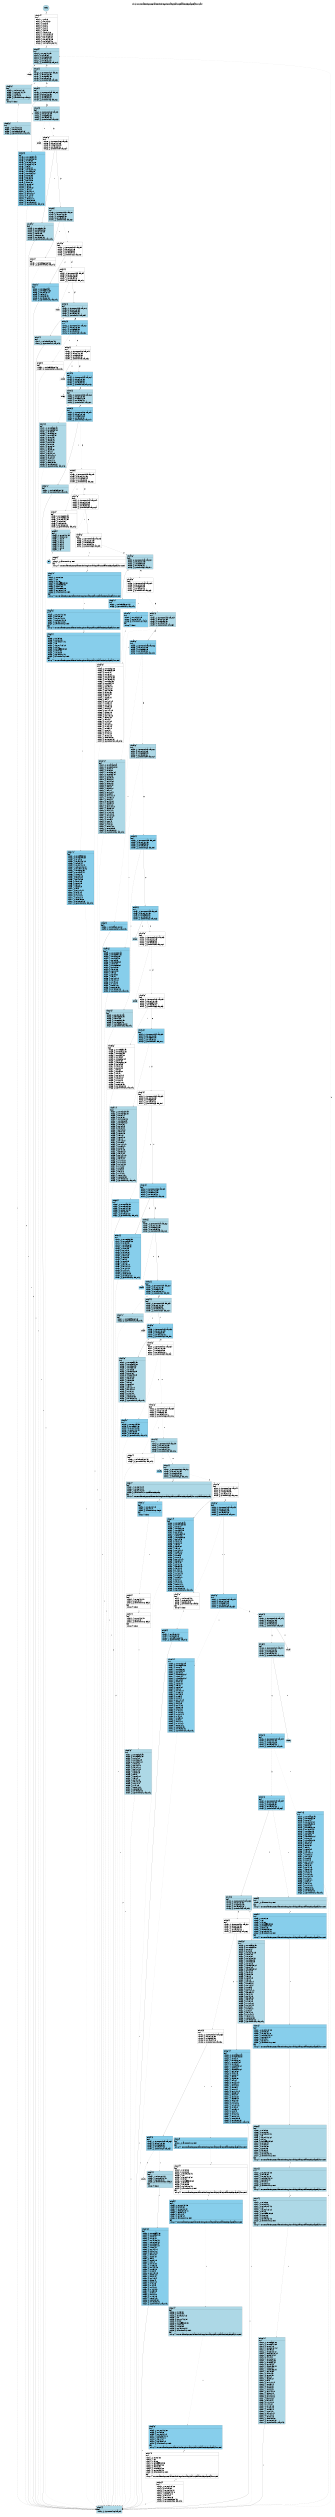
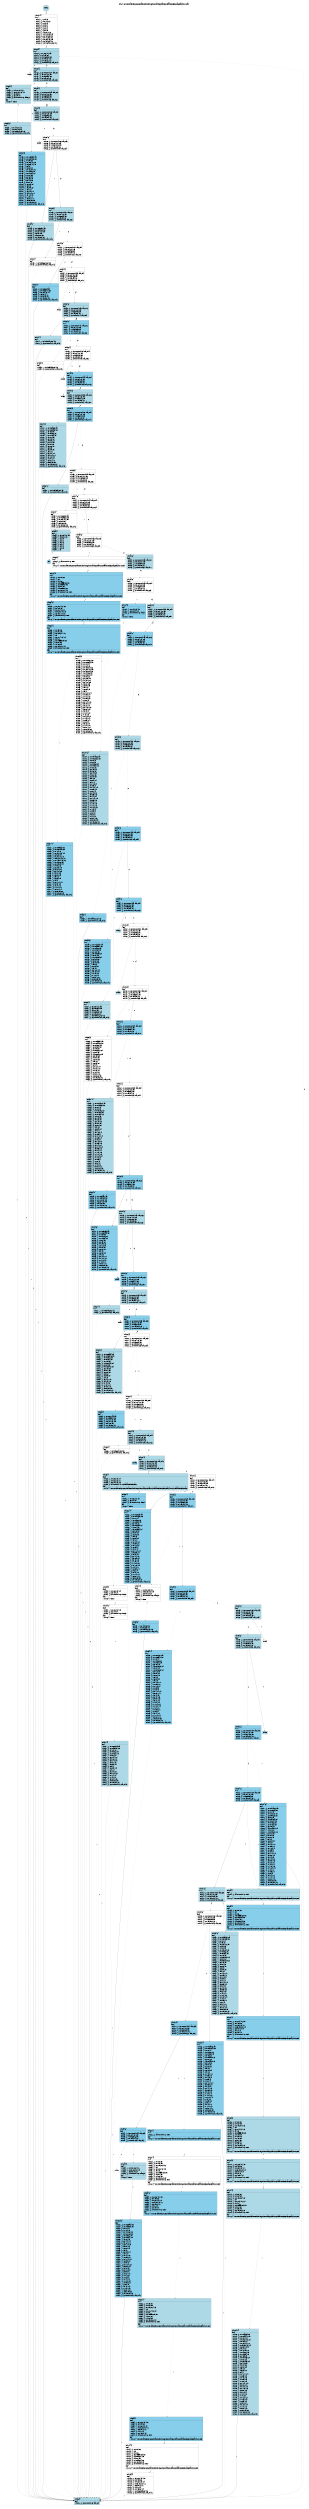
(122, 604) -> none
(211, 2037) -> (184, 2028)
